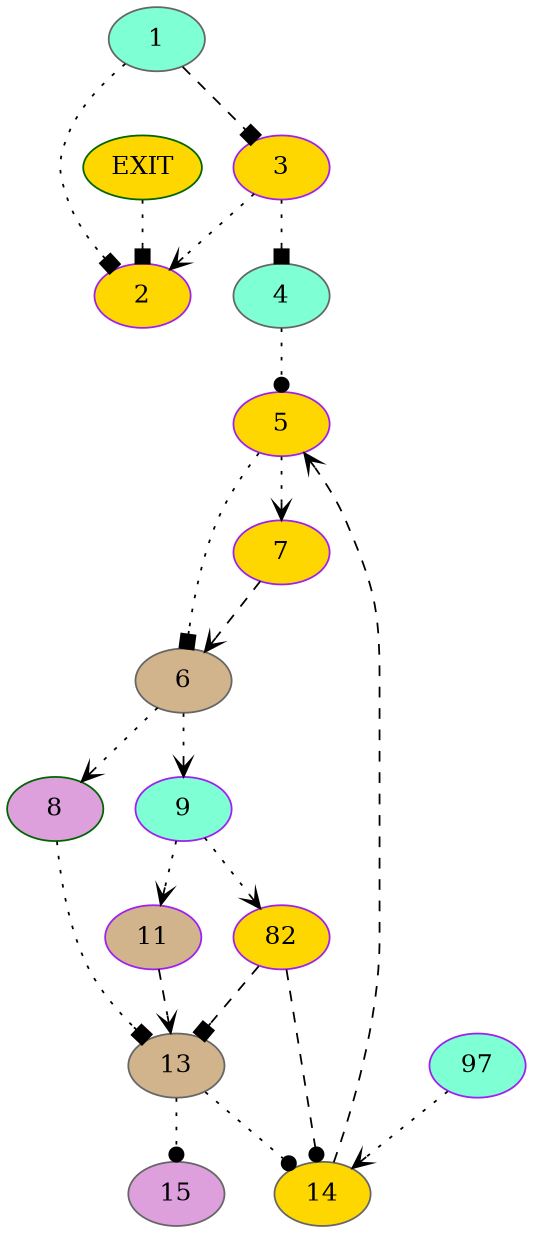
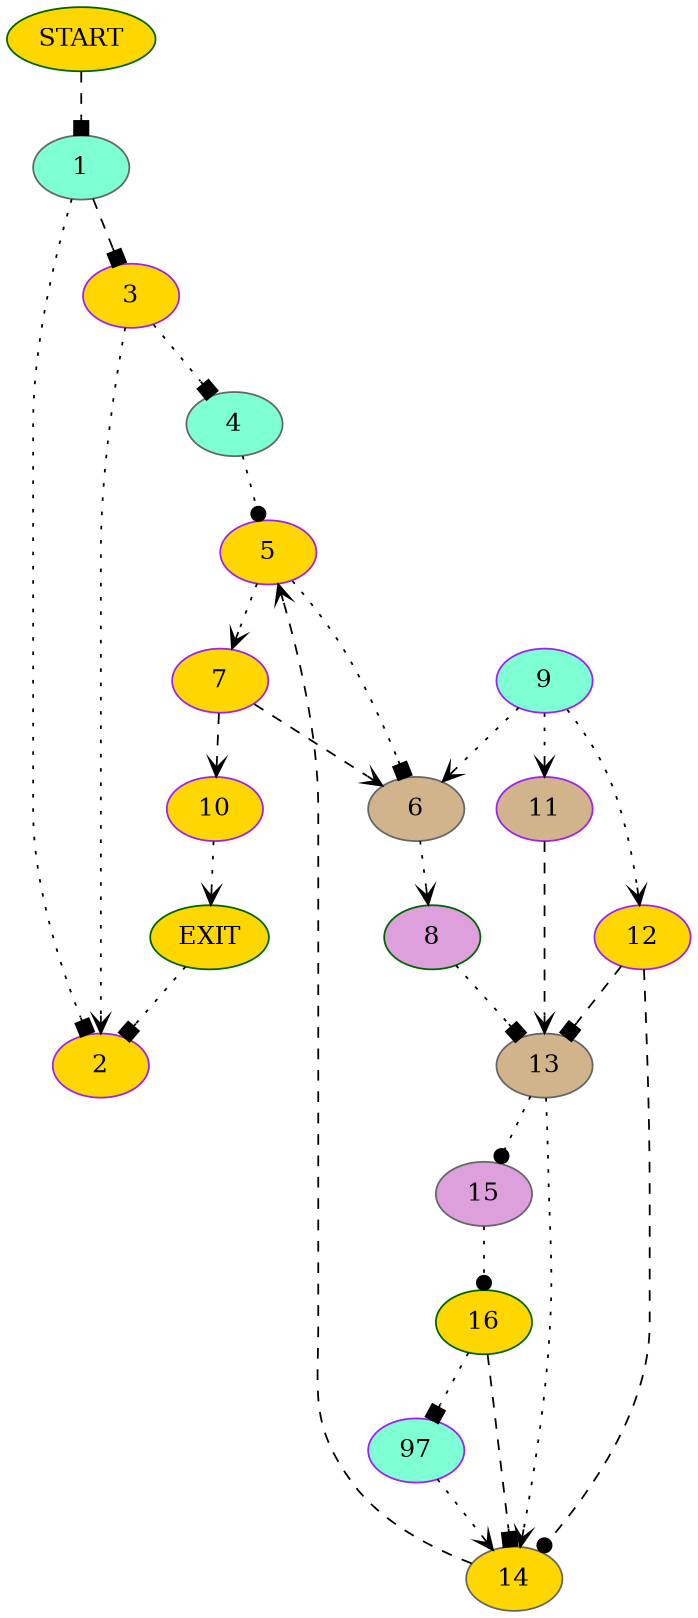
none -> (81, 39)
(184, 736) -> (487, 738)
none -> (215, 809)
(282, 937) -> (643, 937)
(244, 1125) -> (550, 1314)
none -> (484, 1322)
